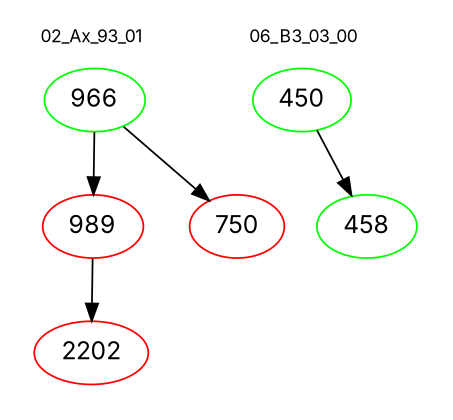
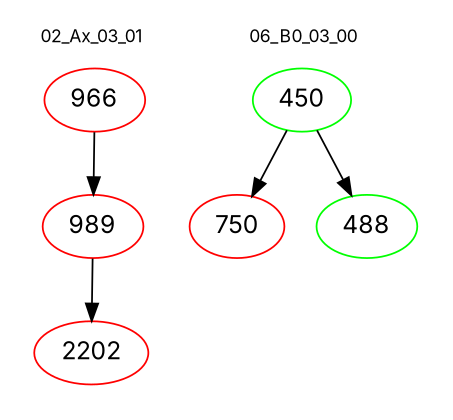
(91, 38) -> (91, 38)
(304, 38) -> (304, 38)
(95, 100) -> (95, 100)
(151, 150) -> (274, 155)
(367, 226) -> (367, 226)
